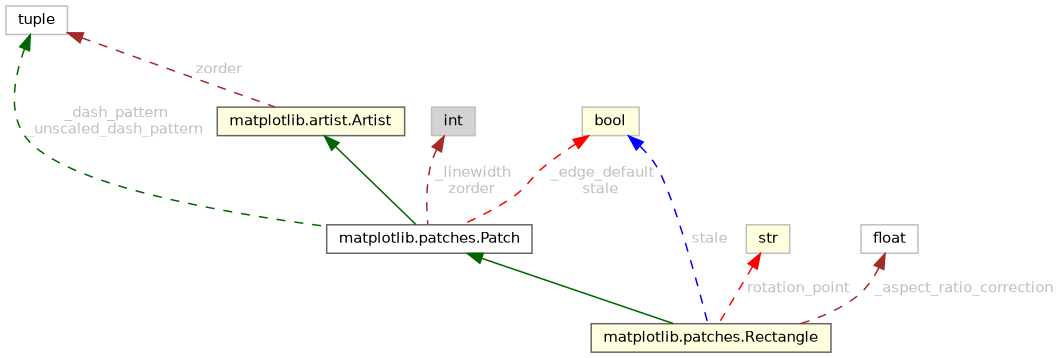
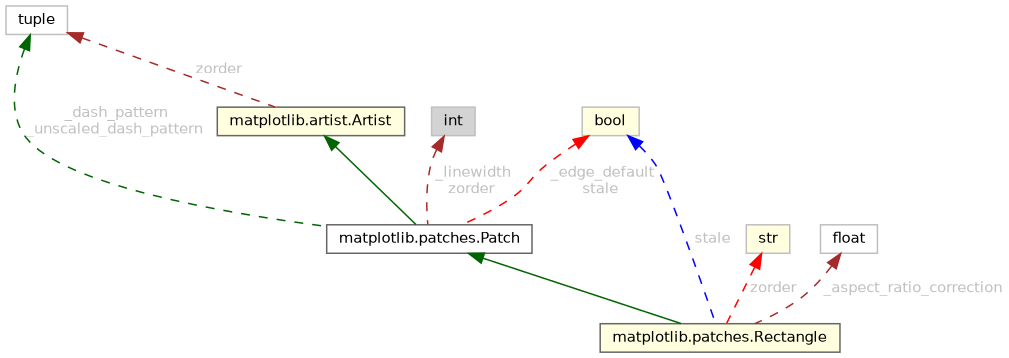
(797, 288) -> (771, 288)
